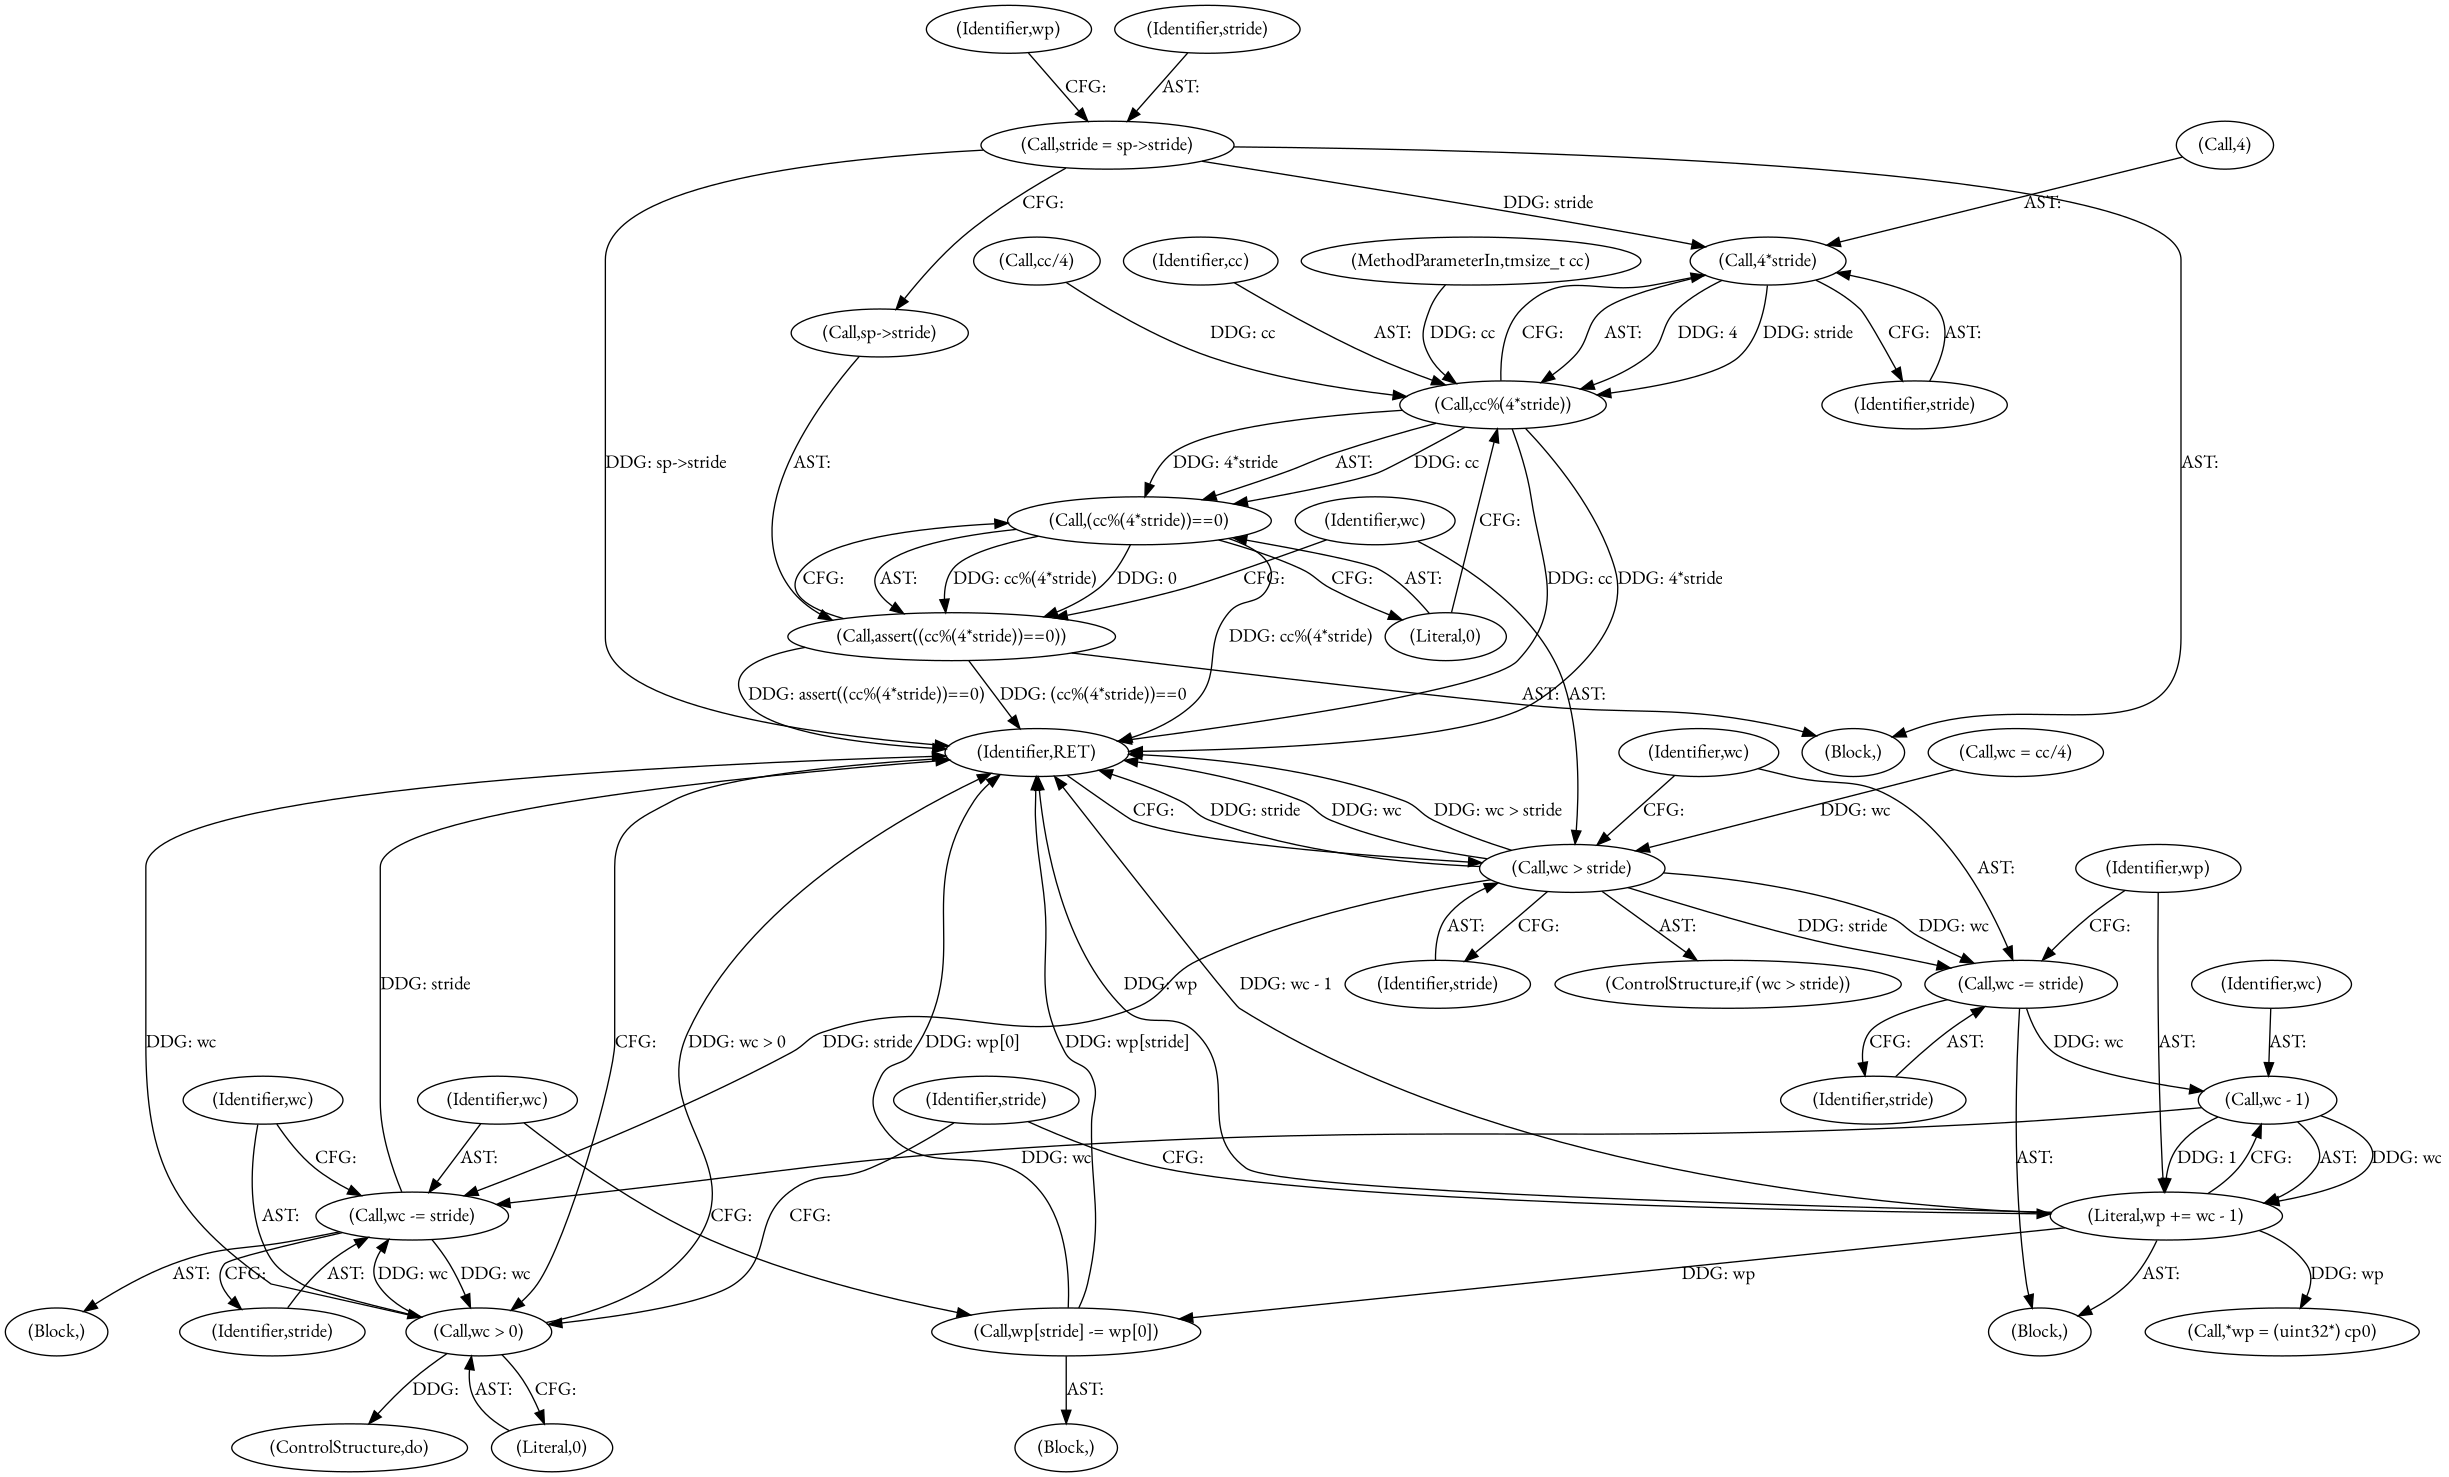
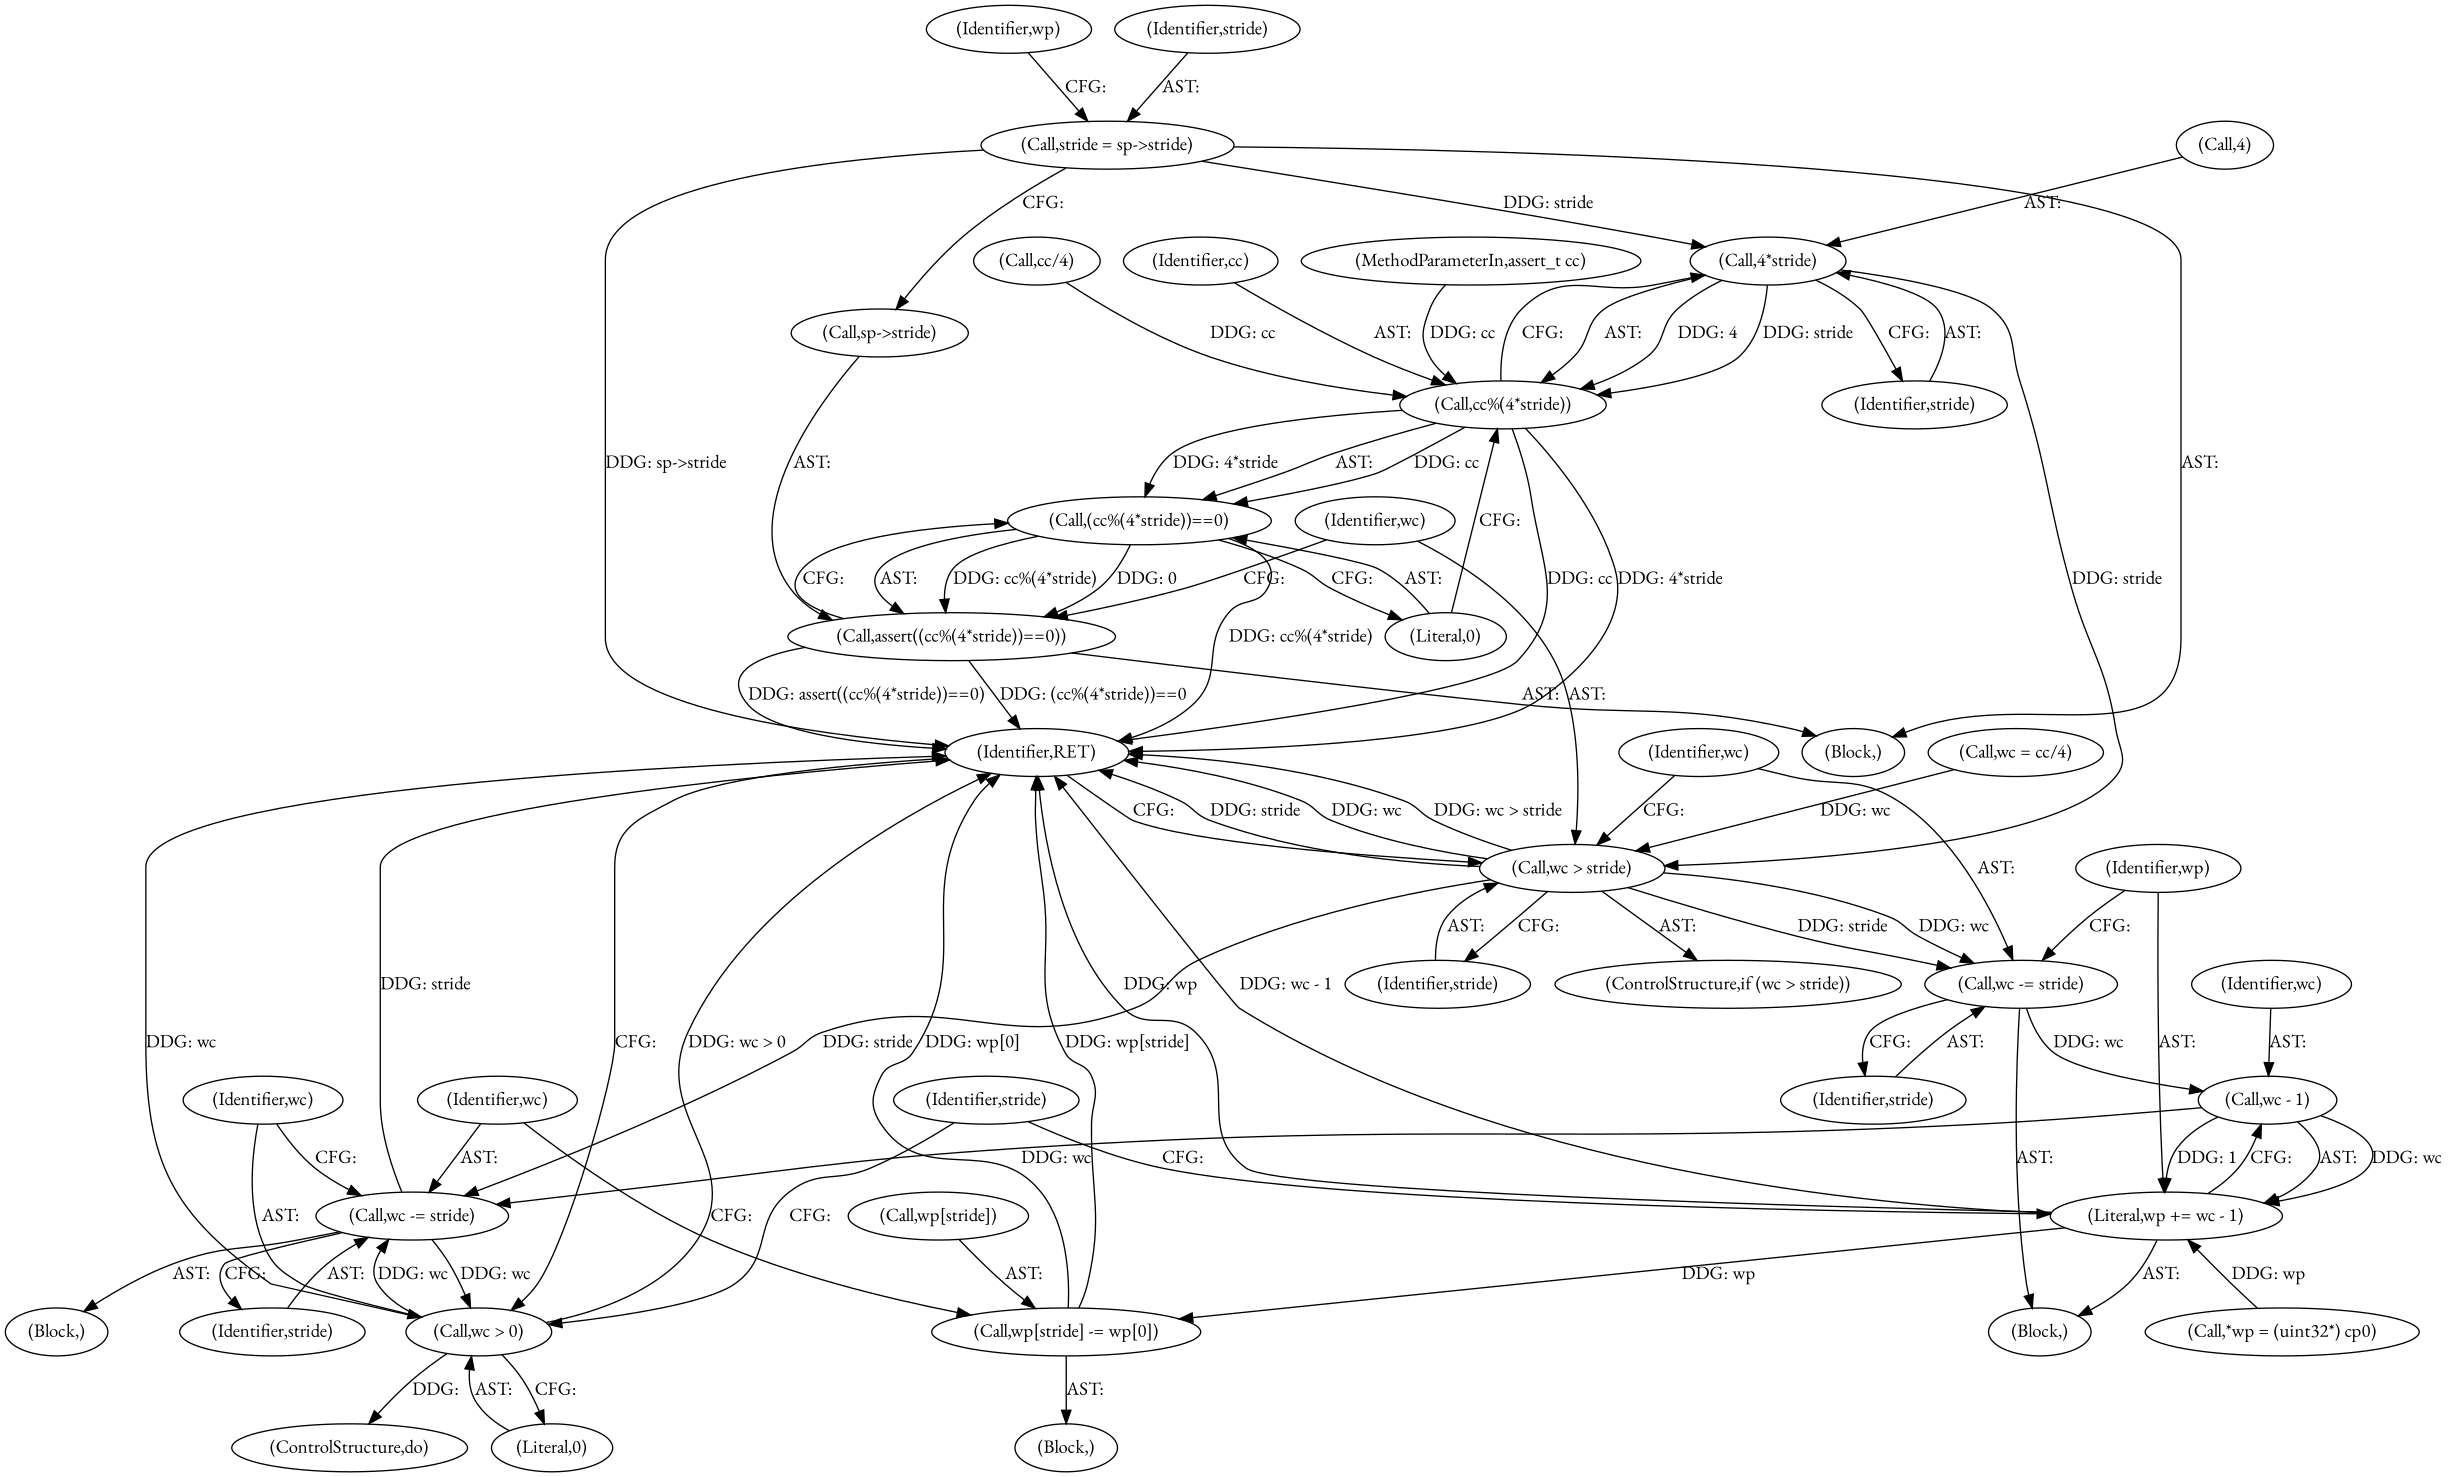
(1471, 261) -> (1471, 261)
none -> (2106, 683)
none -> (938, 1216)
(2298, 1255) -> (2227, 1279)
